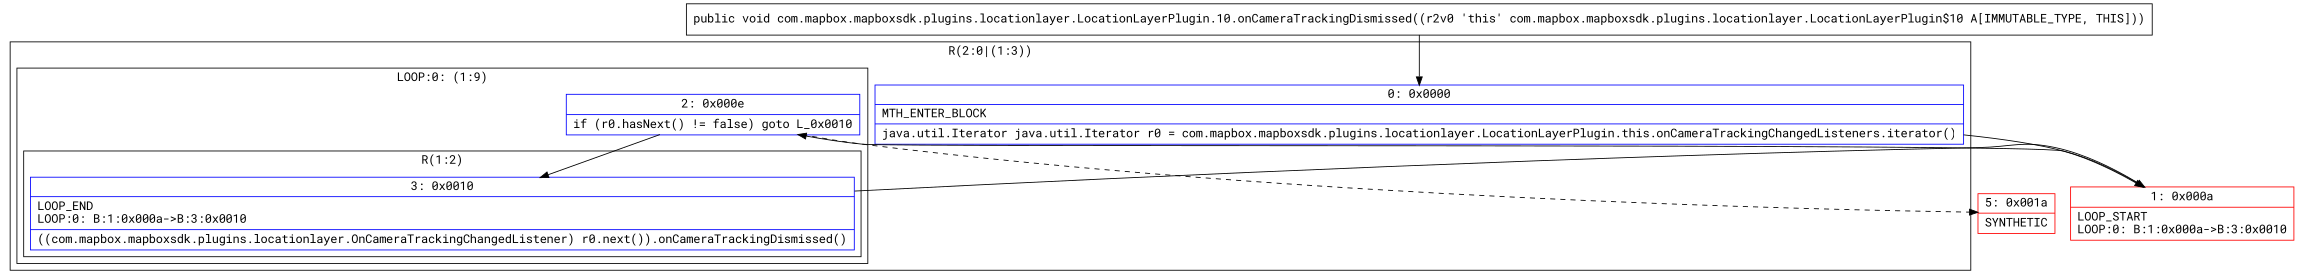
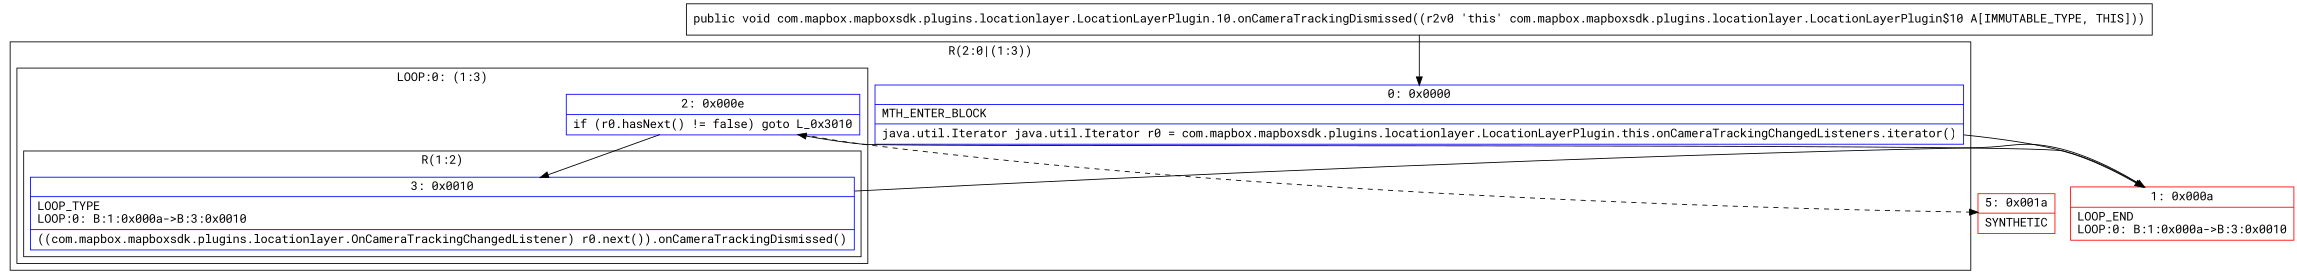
(442, 78) -> (442, 78)
(713, 124) -> (713, 124)
(66, 206) -> (69, 206)
(2112, 217) -> (2106, 217)
